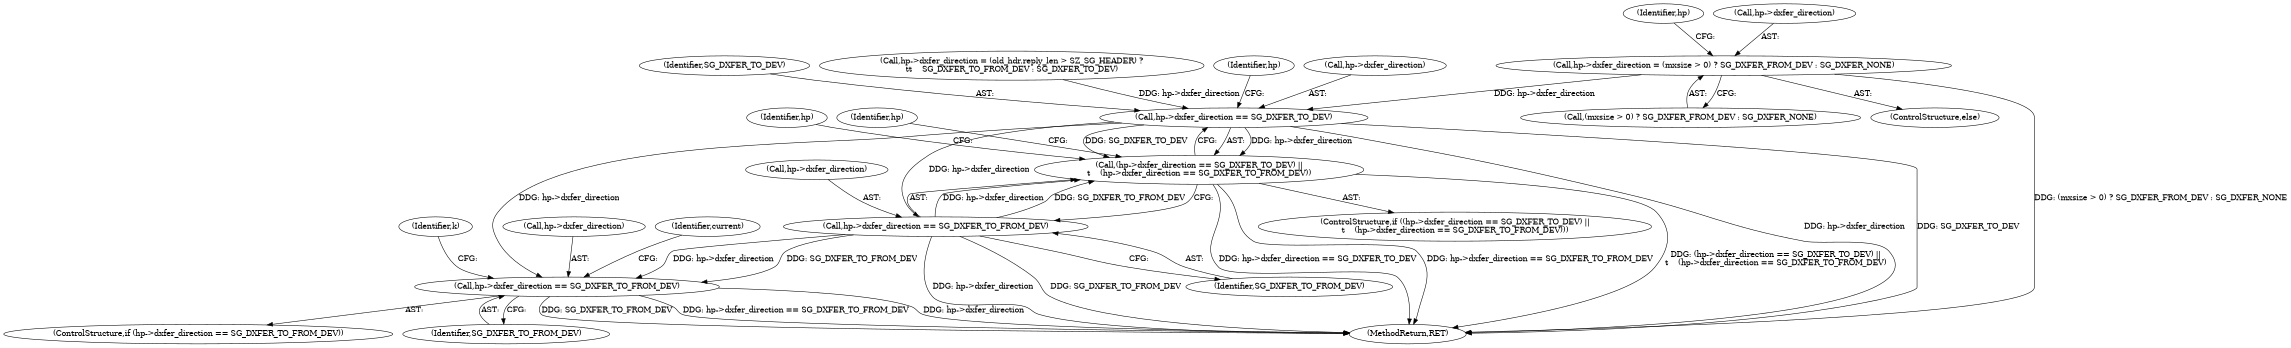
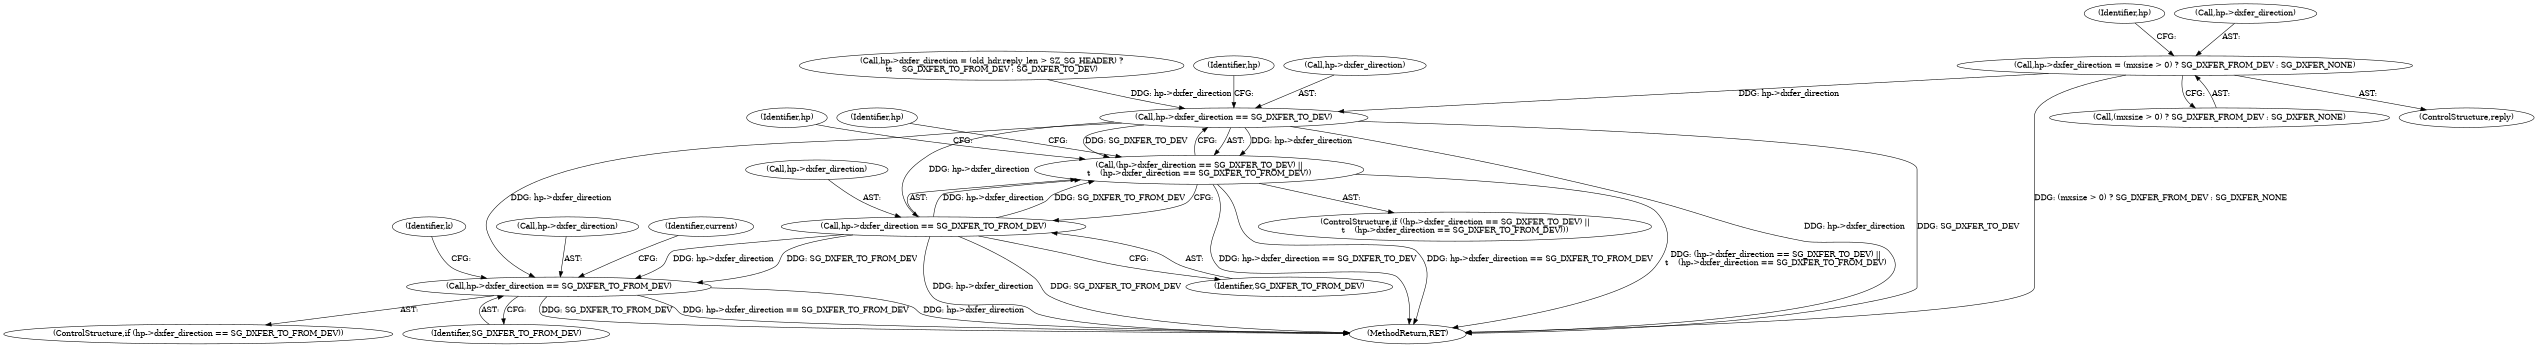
(724, 66) -> none
(1935, 118) -> (2467, 118)
